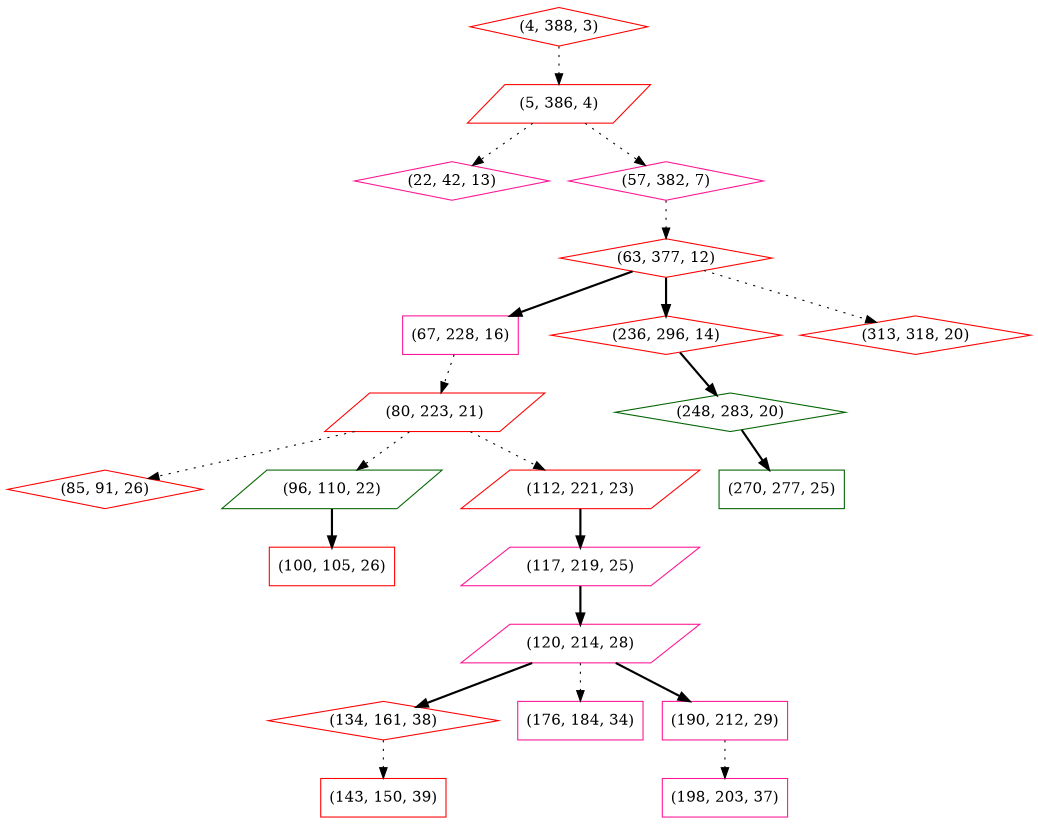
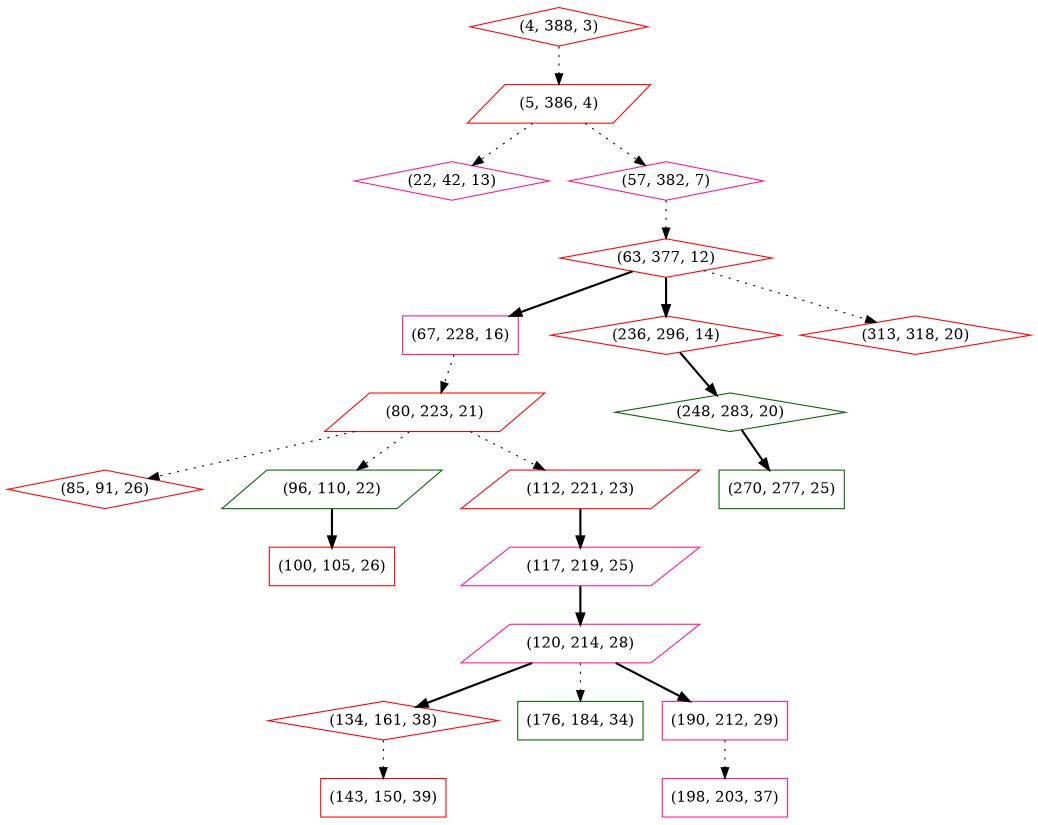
(580, 721) -> (580, 721)
